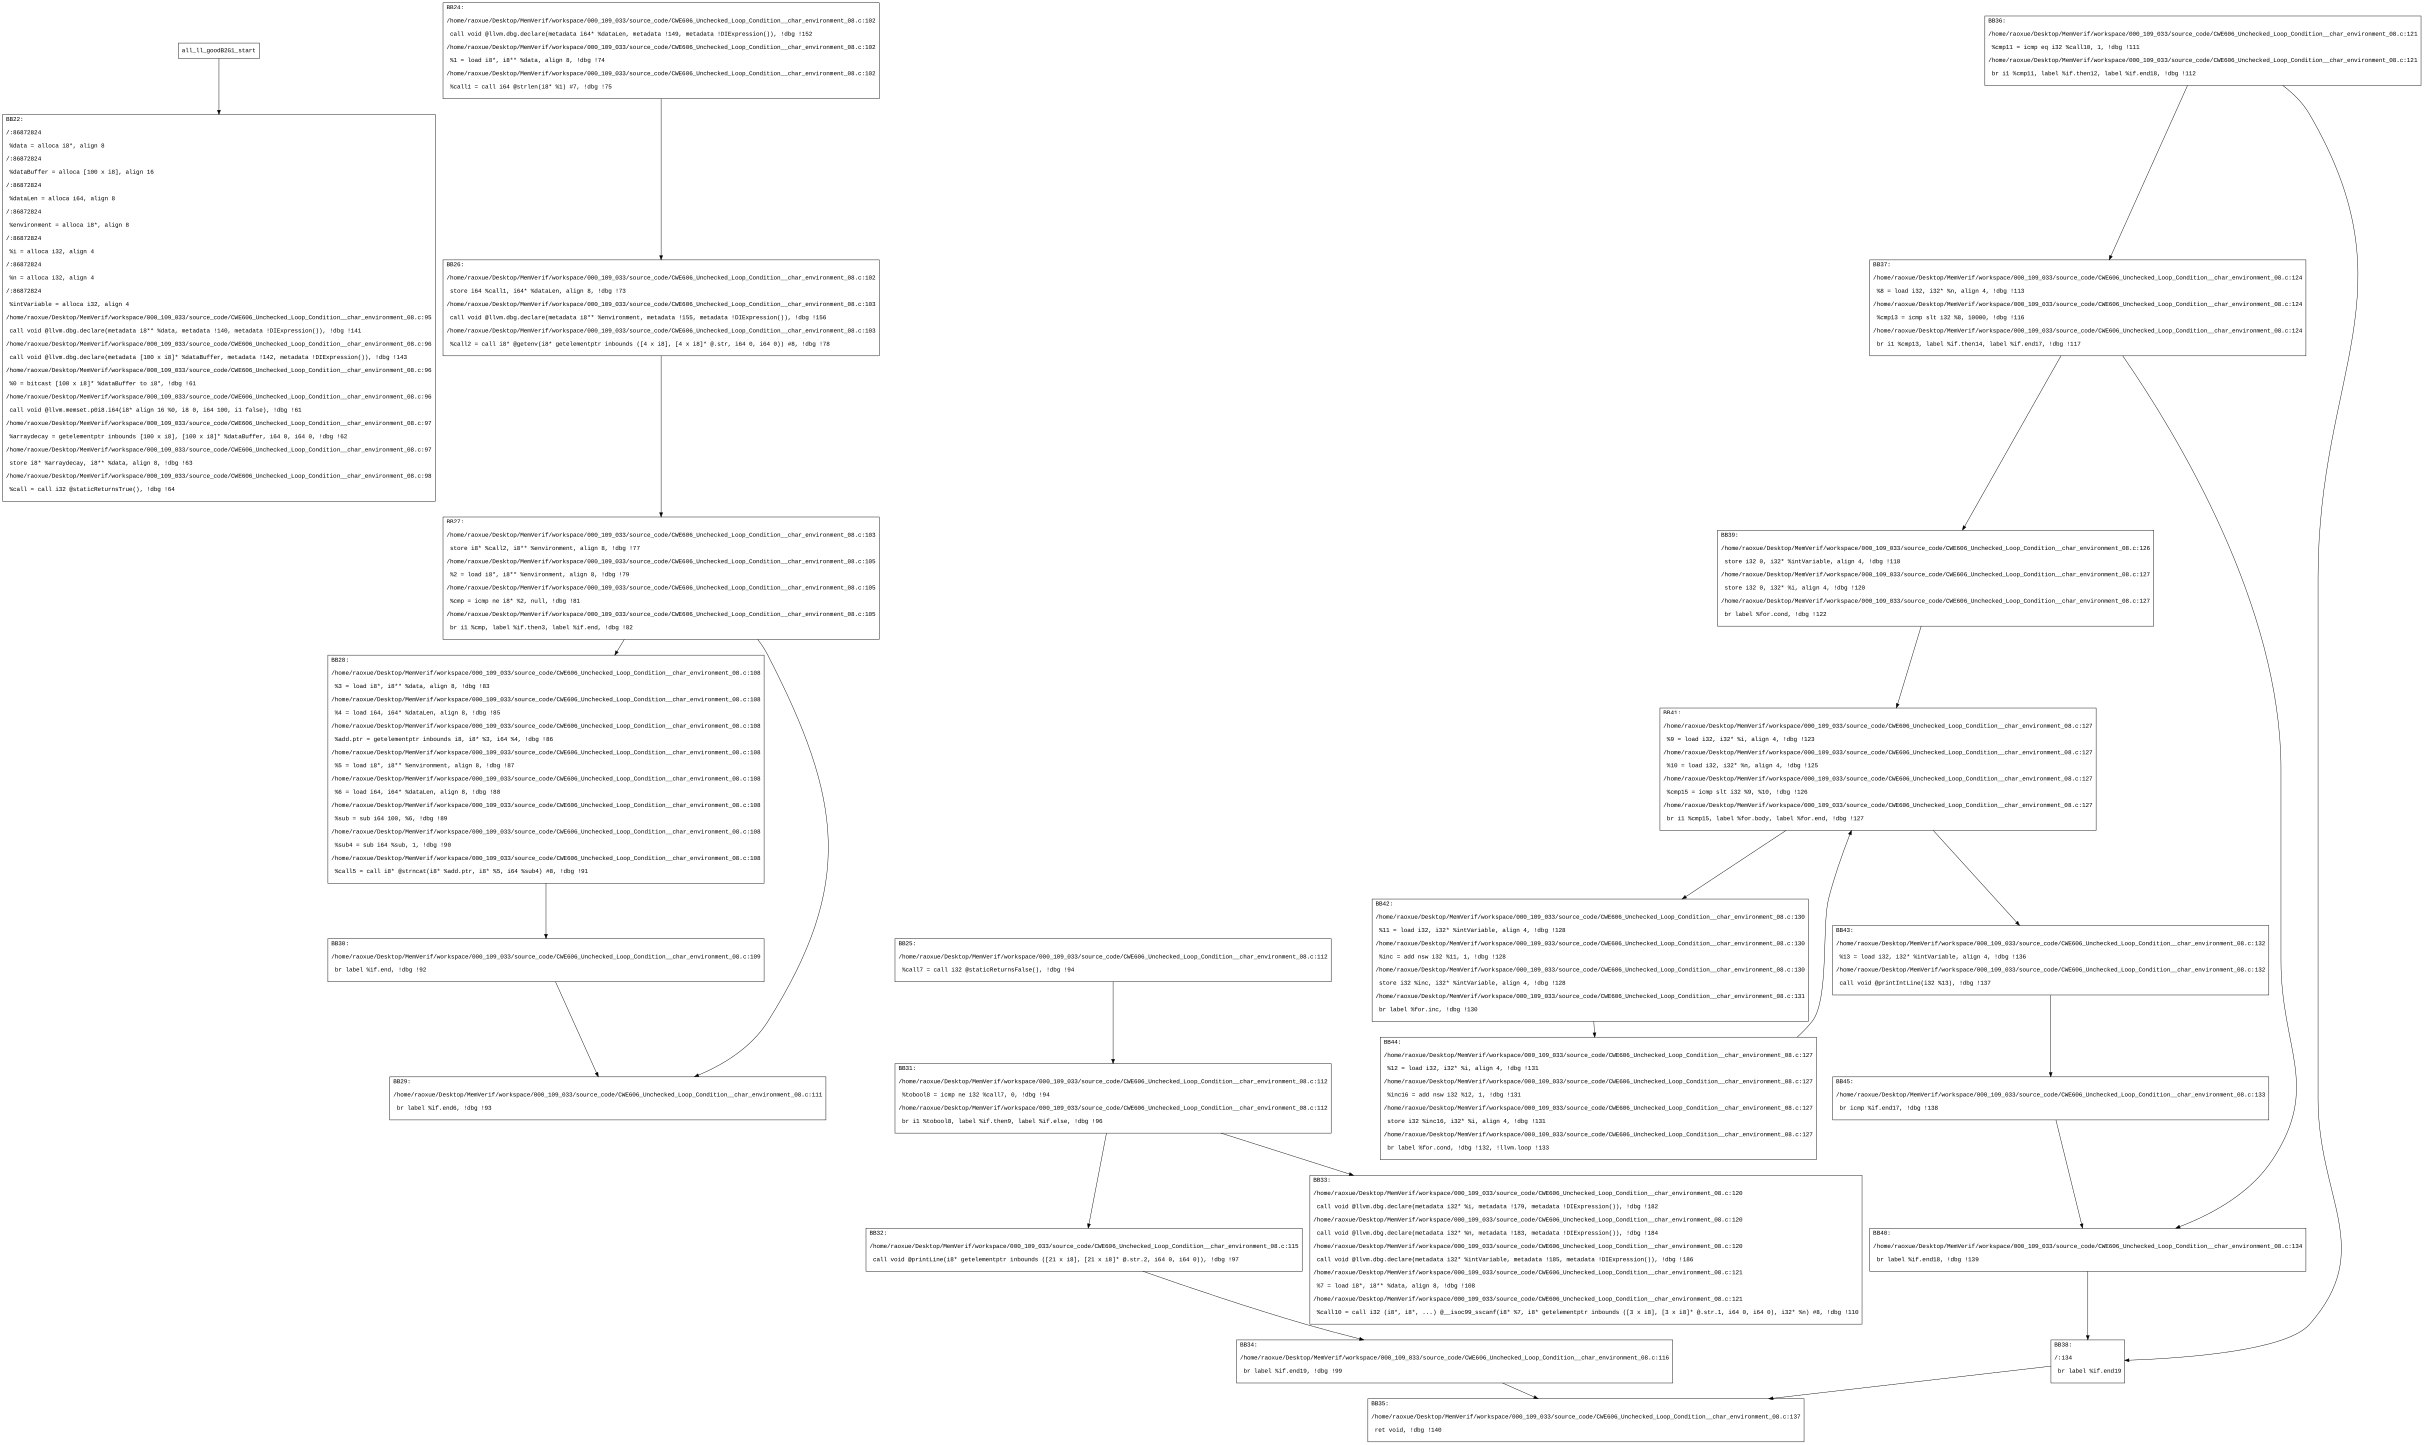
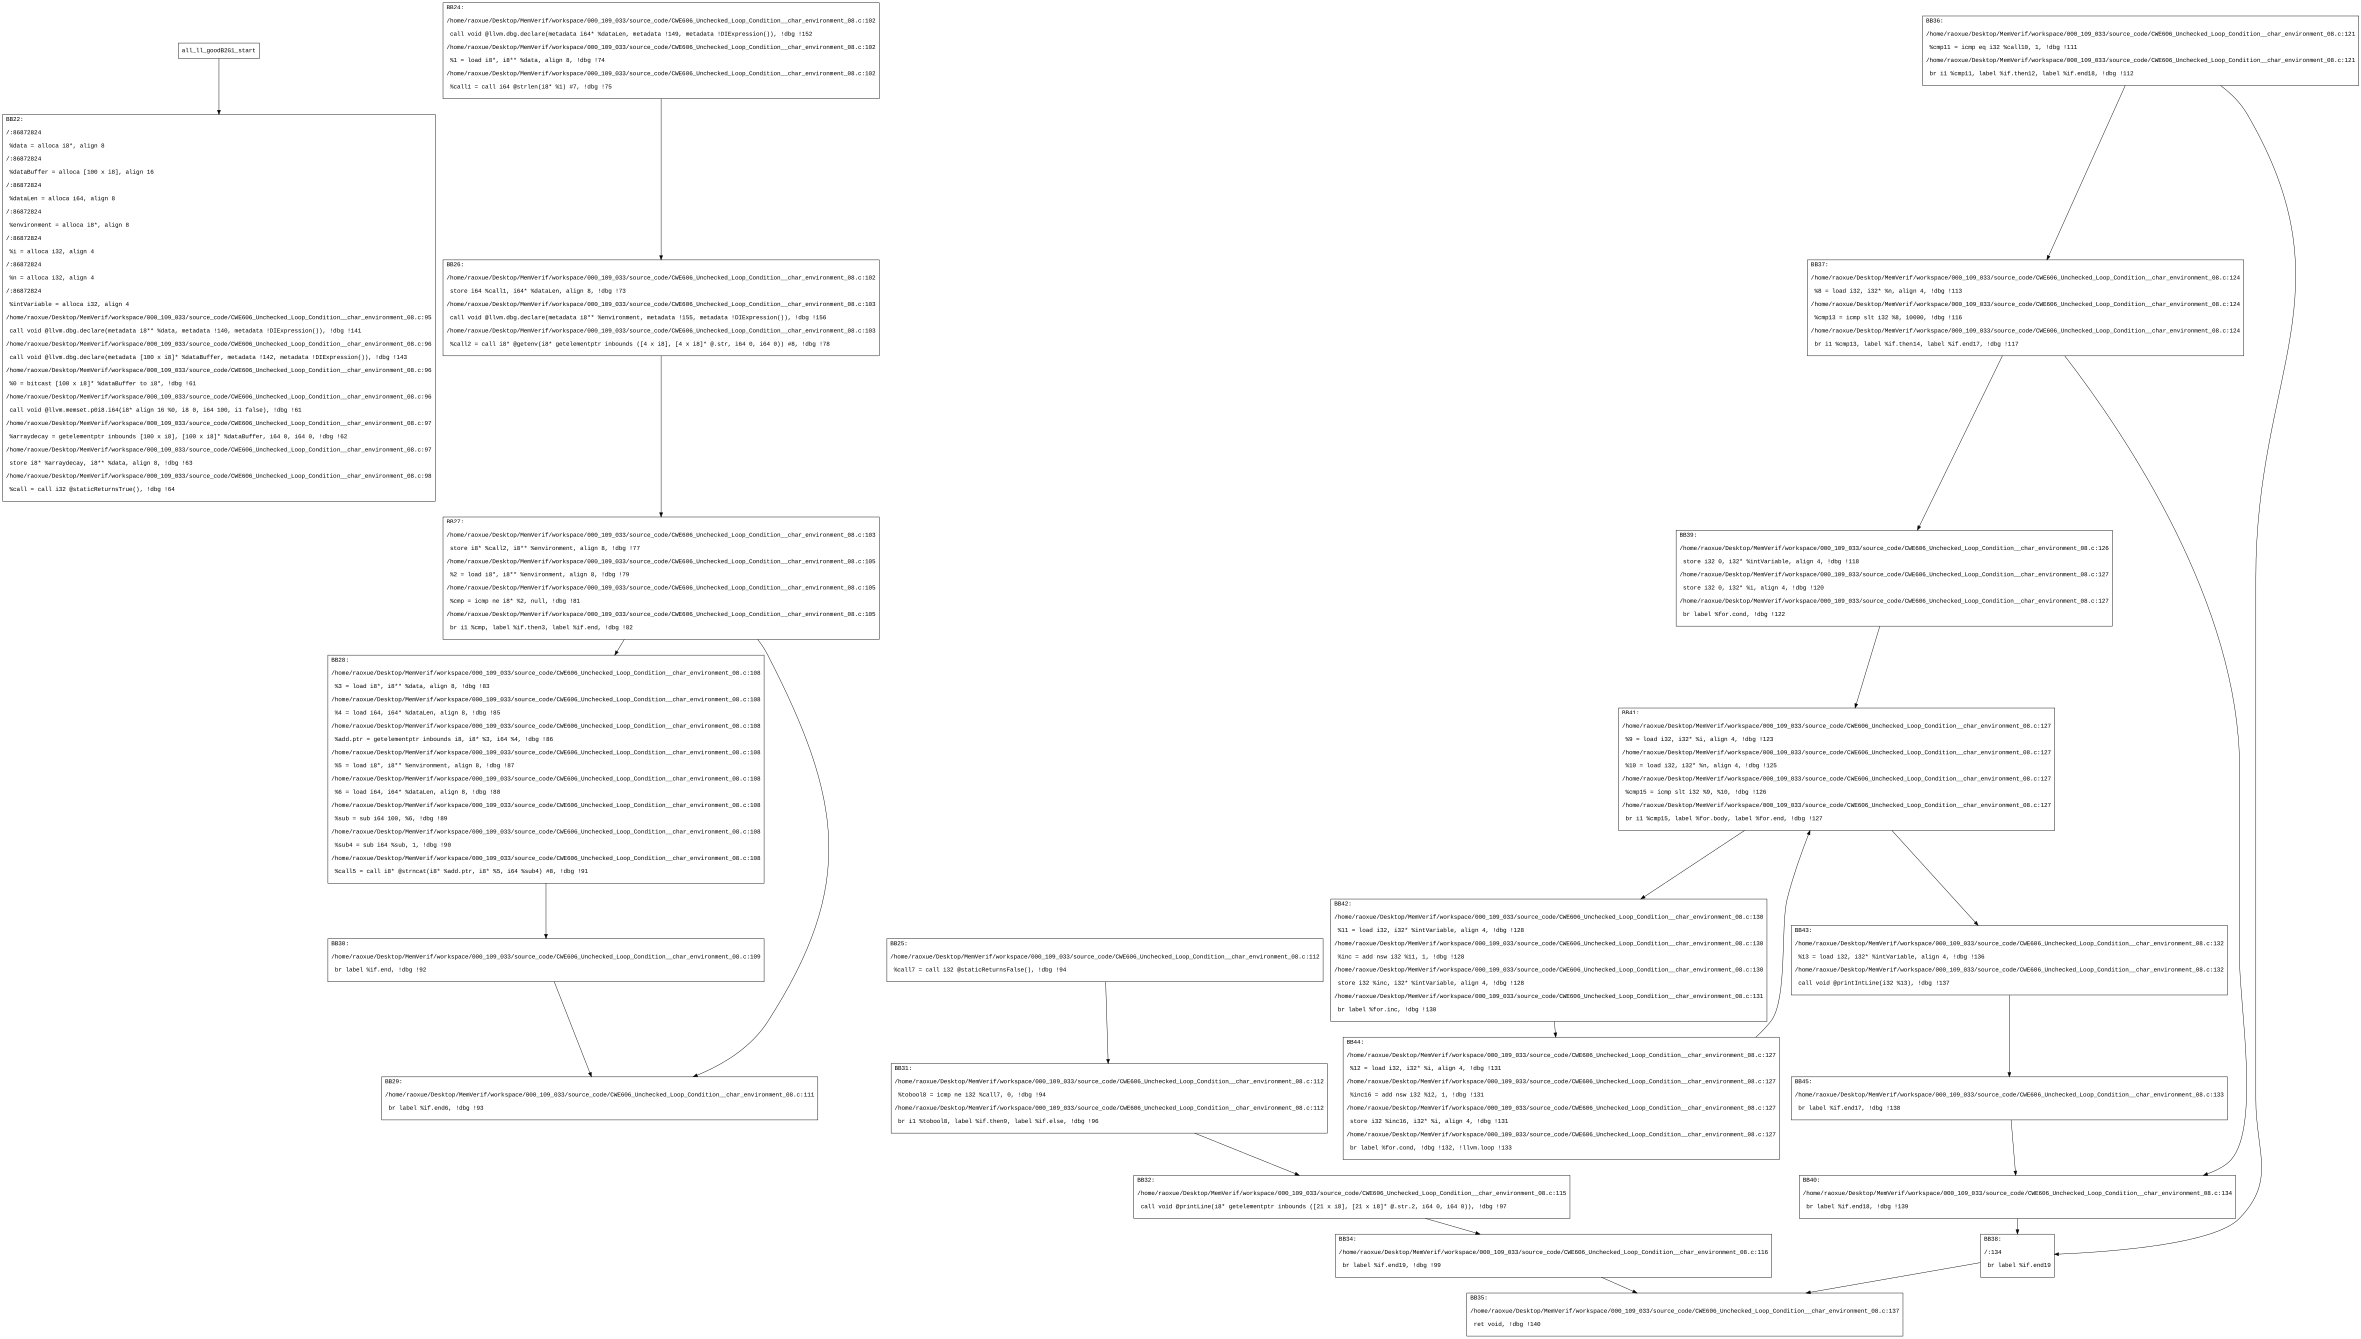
(1887, 1108) -> (1848, 1108)
(1586, 1250) -> none
